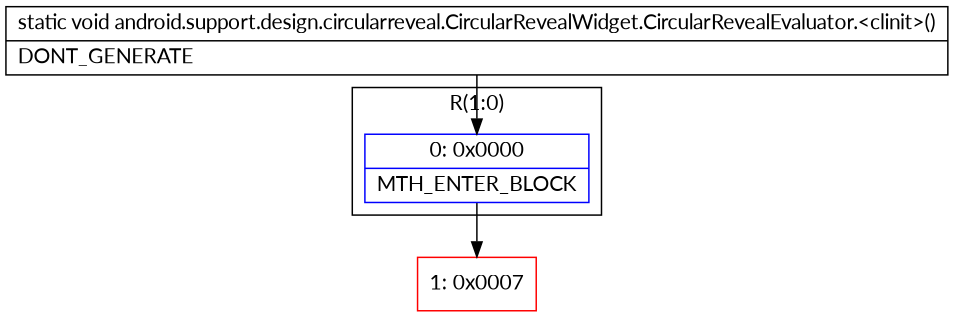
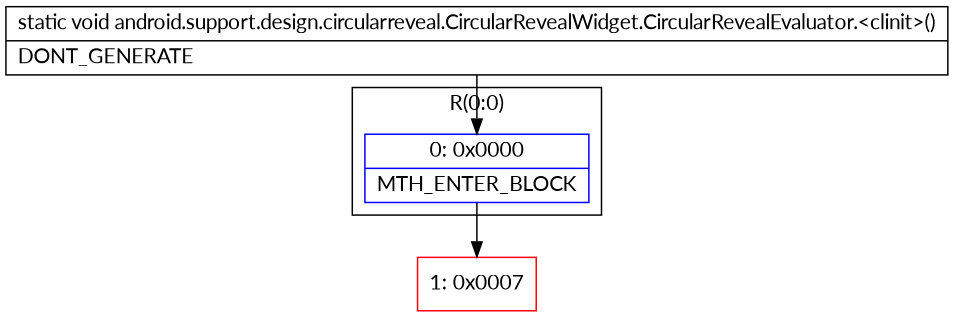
(477, 105) -> (477, 105)
